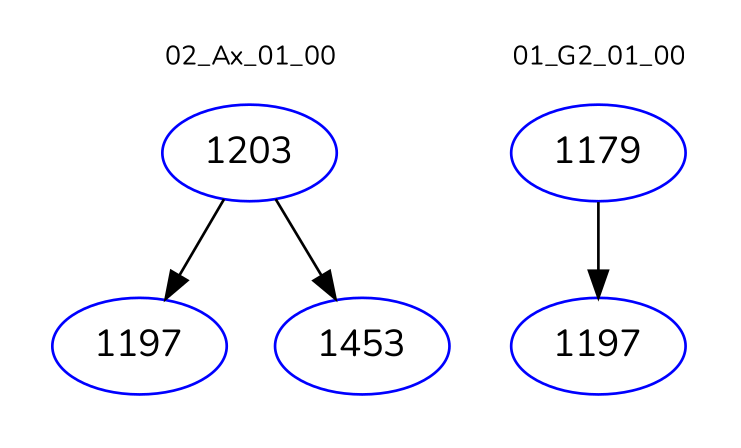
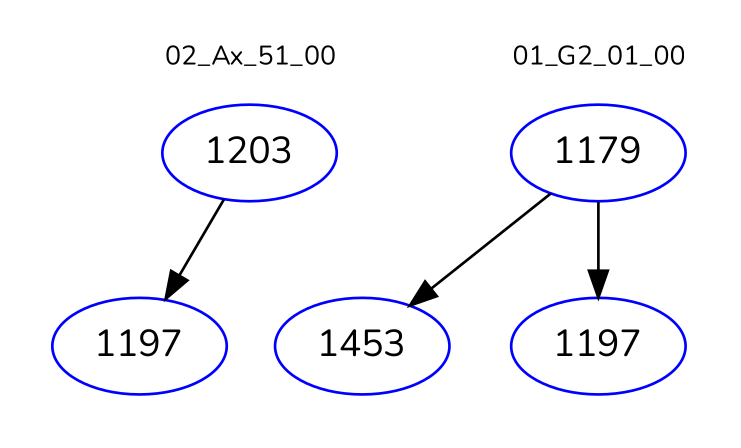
(251, 58) -> (251, 58)
(299, 237) -> (509, 227)
